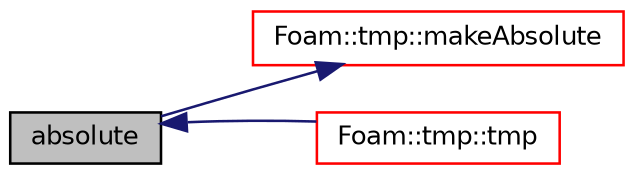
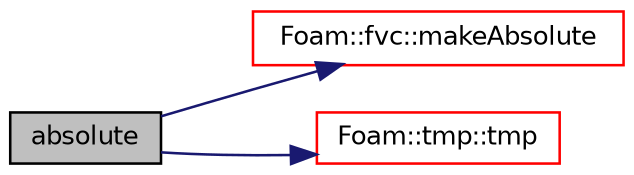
(438, 38) -> (438, 38)
(252, 121) -> (226, 155)
